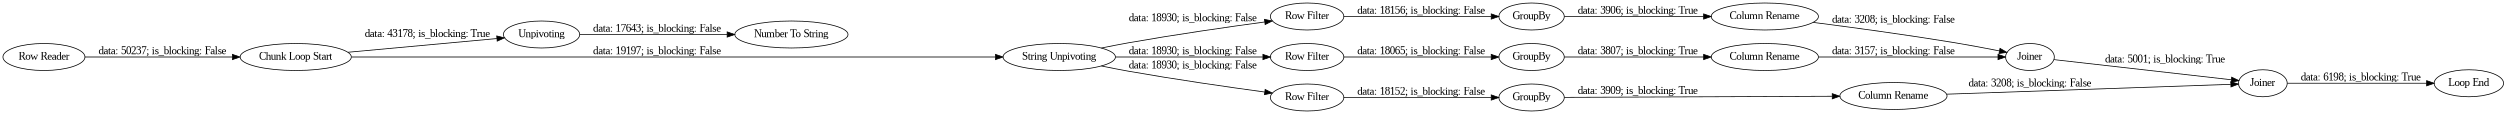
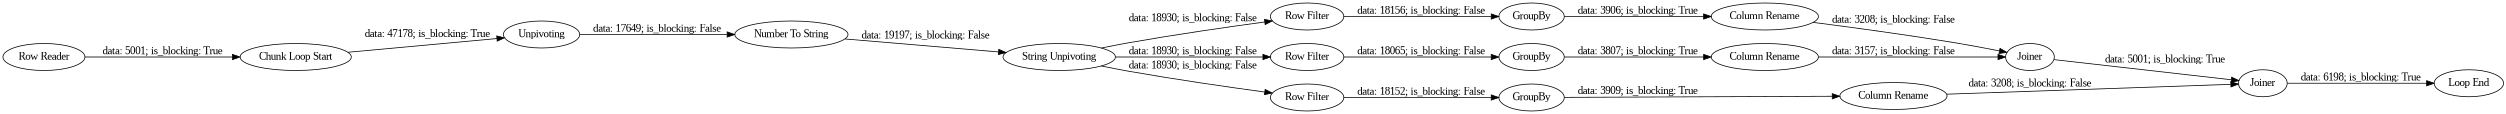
(657, 29) -> (657, 29)
(427, 34) -> (427, 34)
(163, 51) -> (163, 51)
(673, 57) -> (922, 45)
